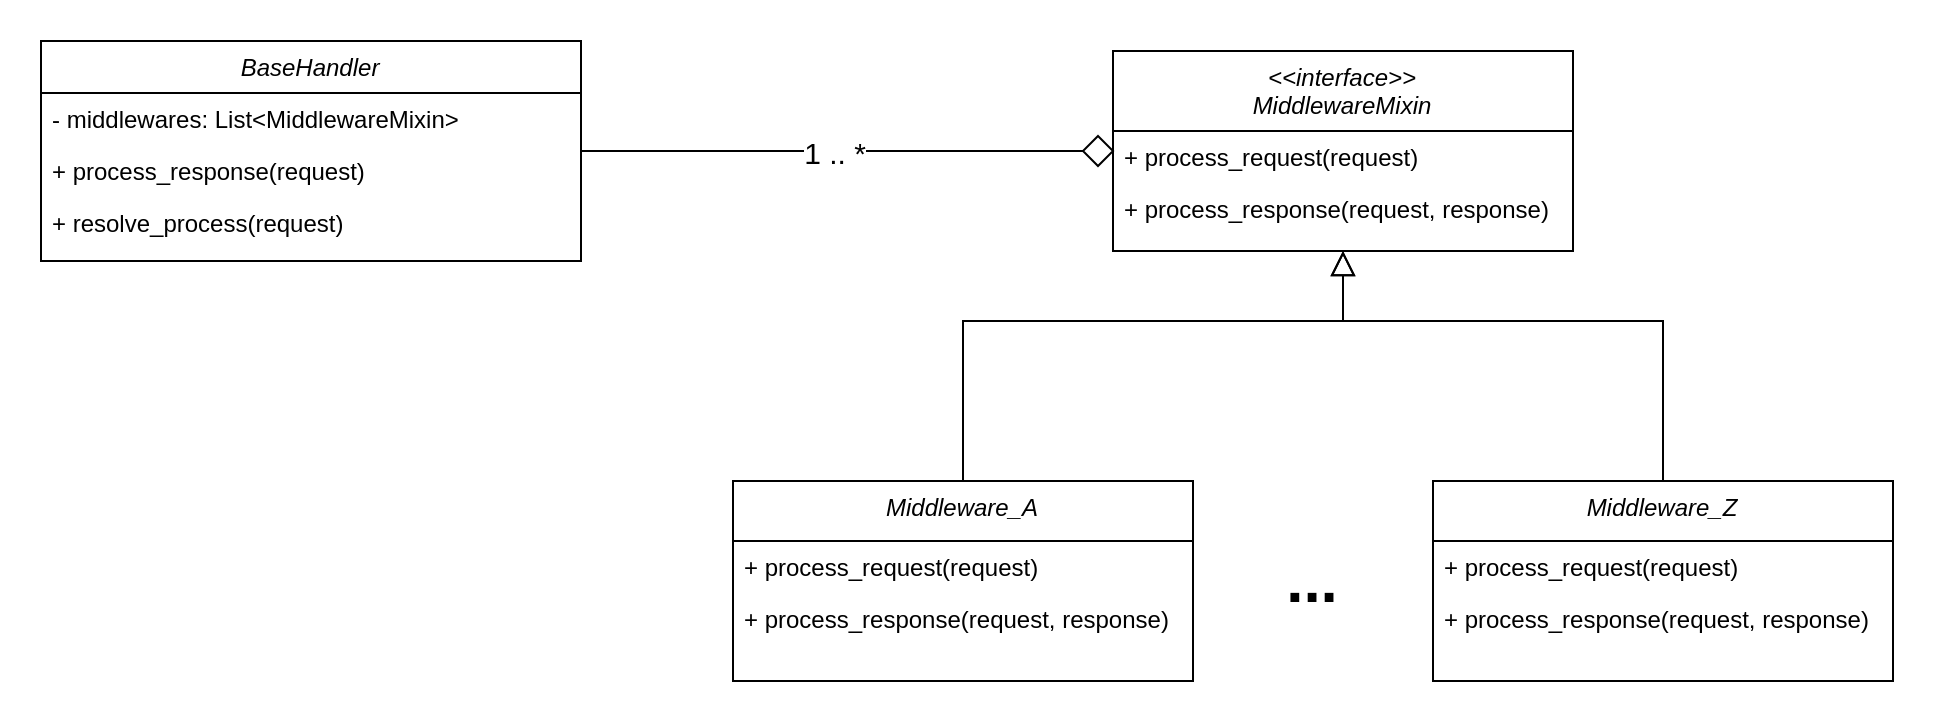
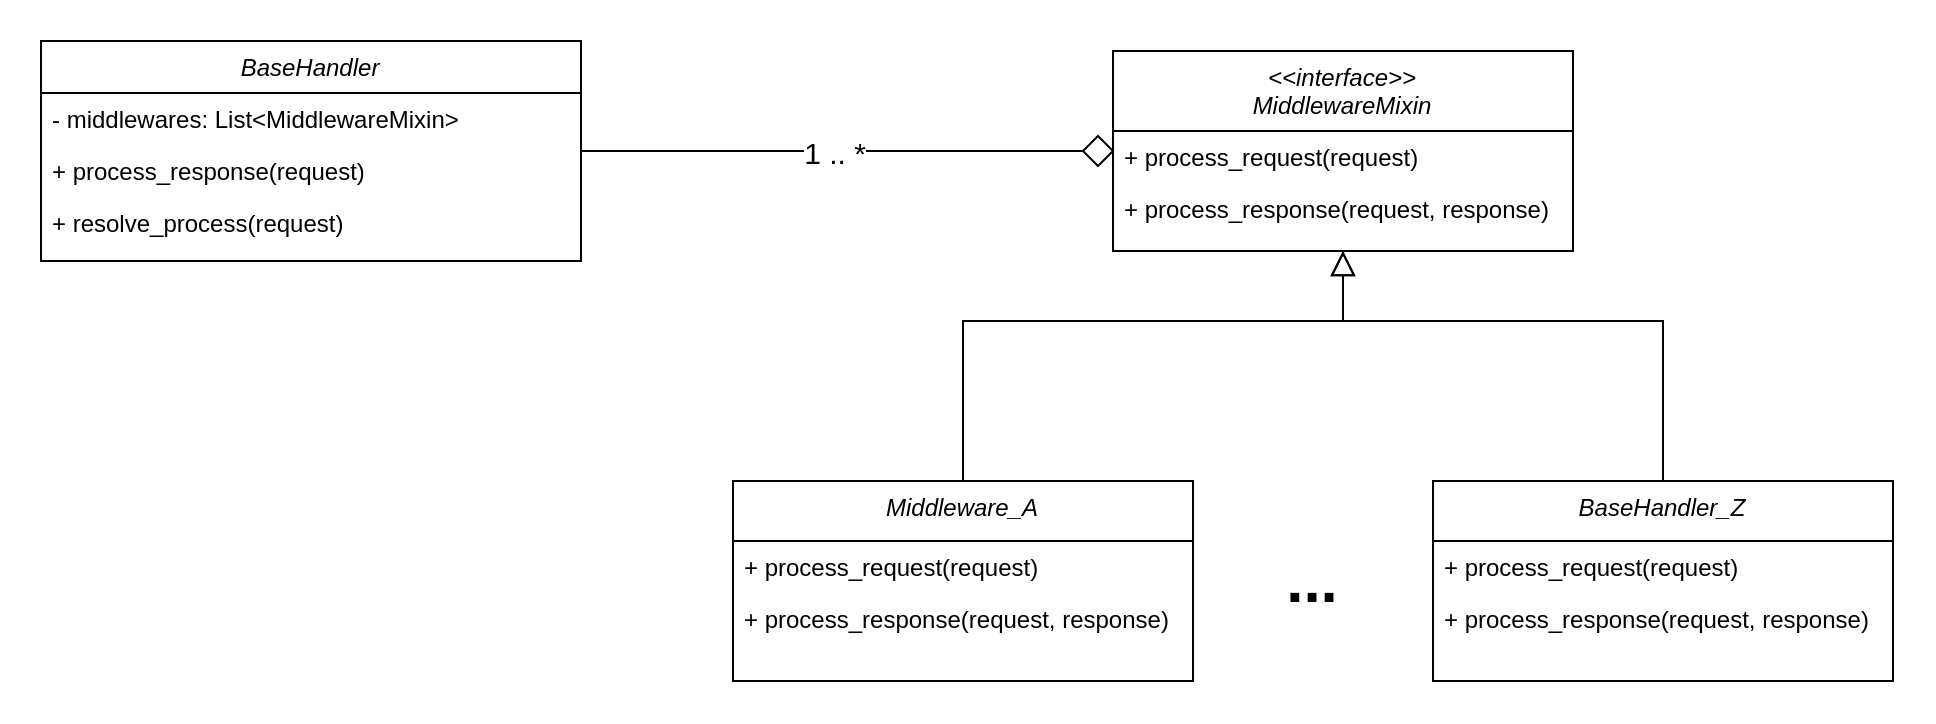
(1662, 508) -> (1662, 508)
